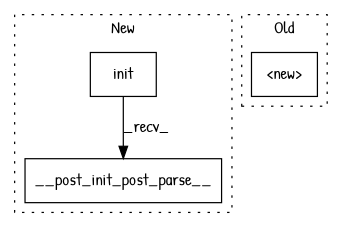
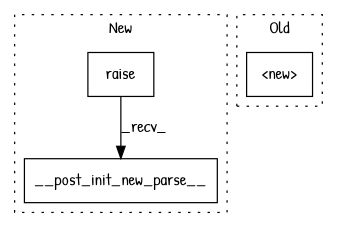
(123, 74) -> (121, 74)
(123, 181) -> (121, 181)
